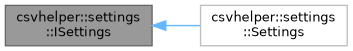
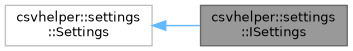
(183, 26) -> (183, 26)
